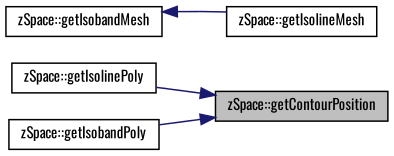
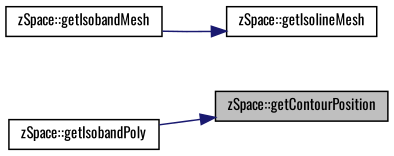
(202, 12) -> (187, 32)
(84, 78) -> none
